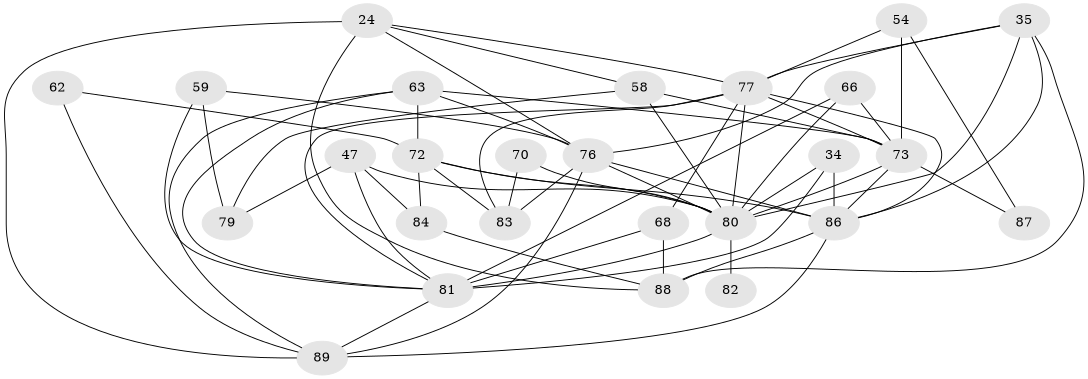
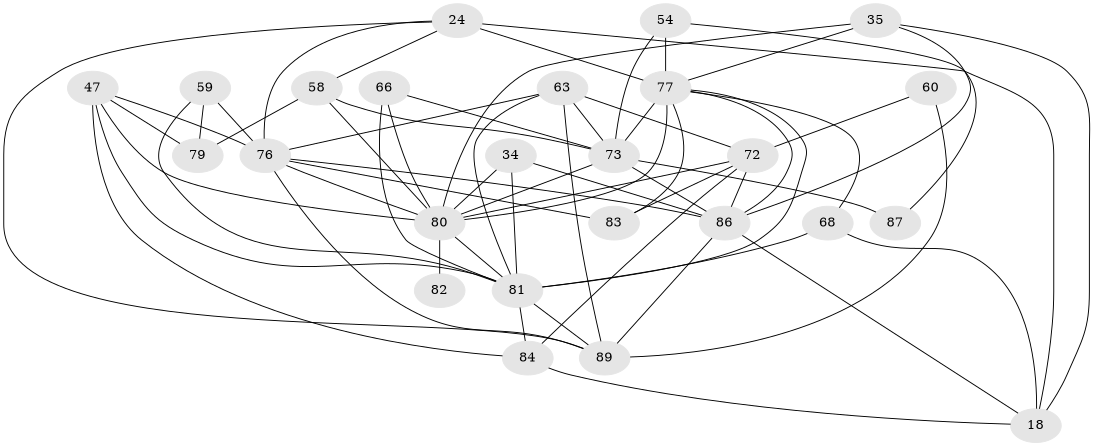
(803, 82) -> (184, 120)
(58, 88) -> (931, 88)
(521, 156) -> none
(663, 291) -> (1036, 426)
none -> (523, 324)
